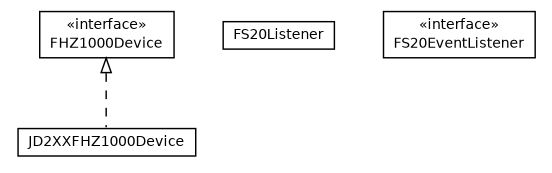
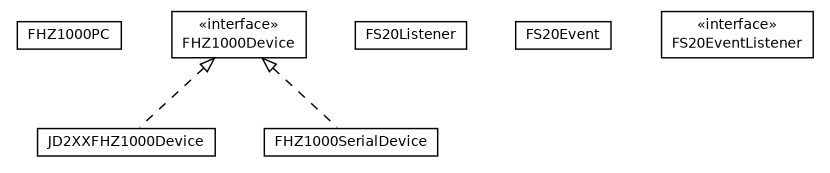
none -> (69, 35)
none -> (563, 35)
none -> (351, 142)
